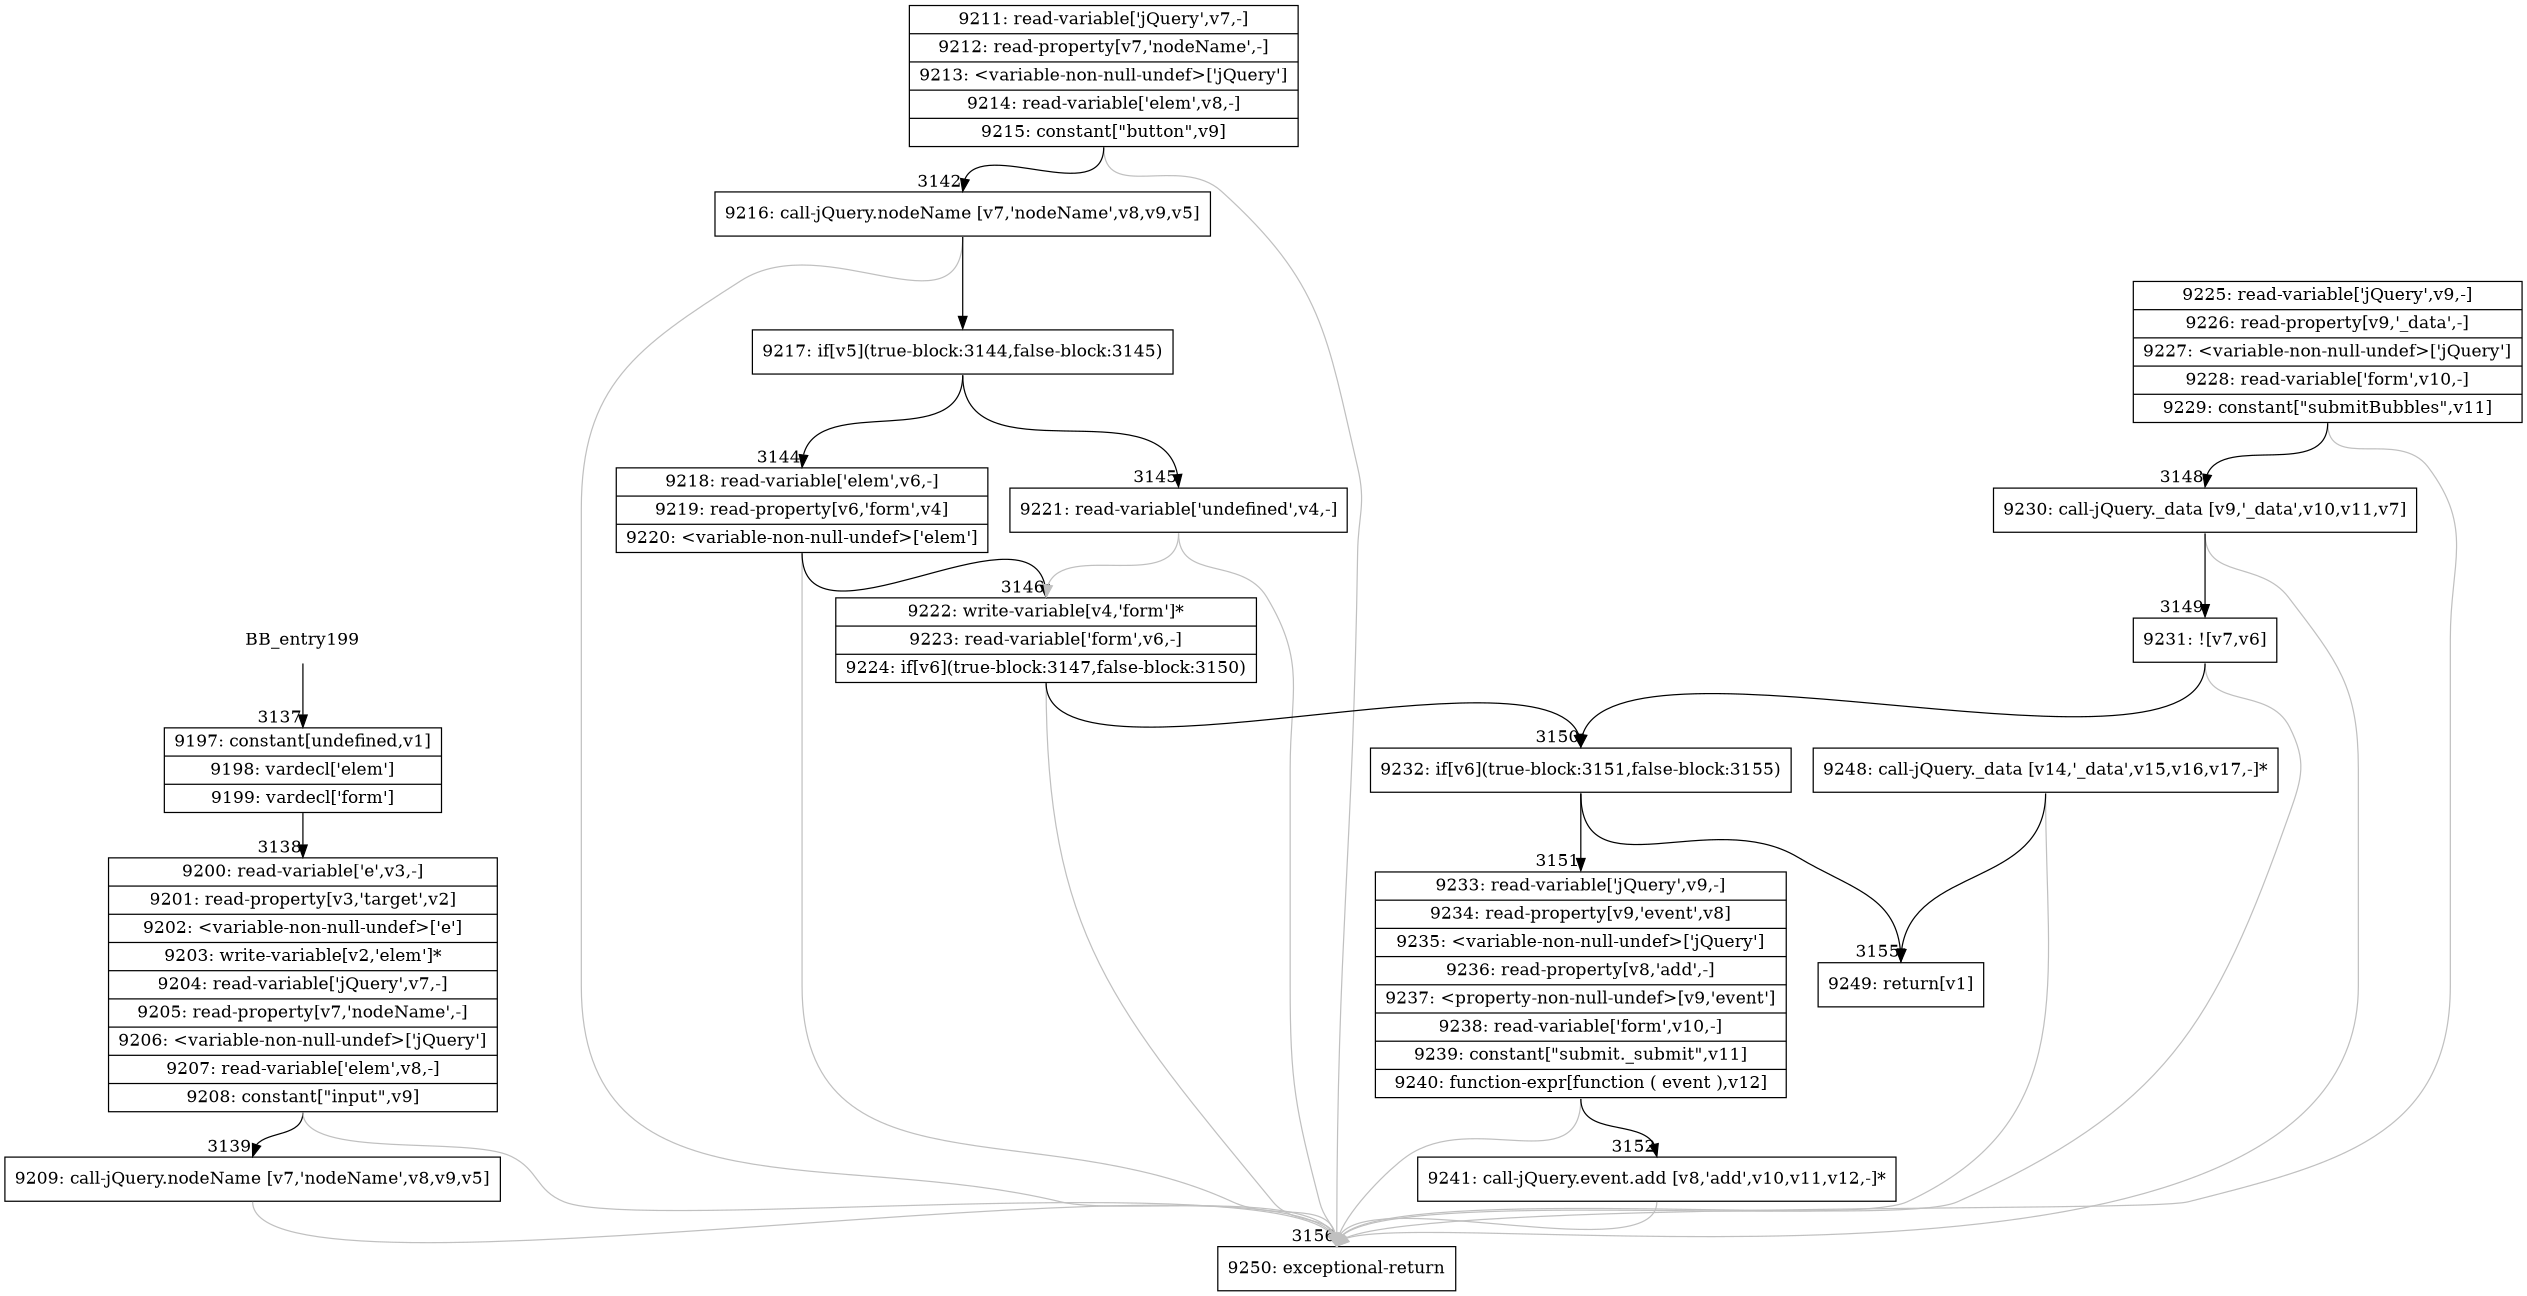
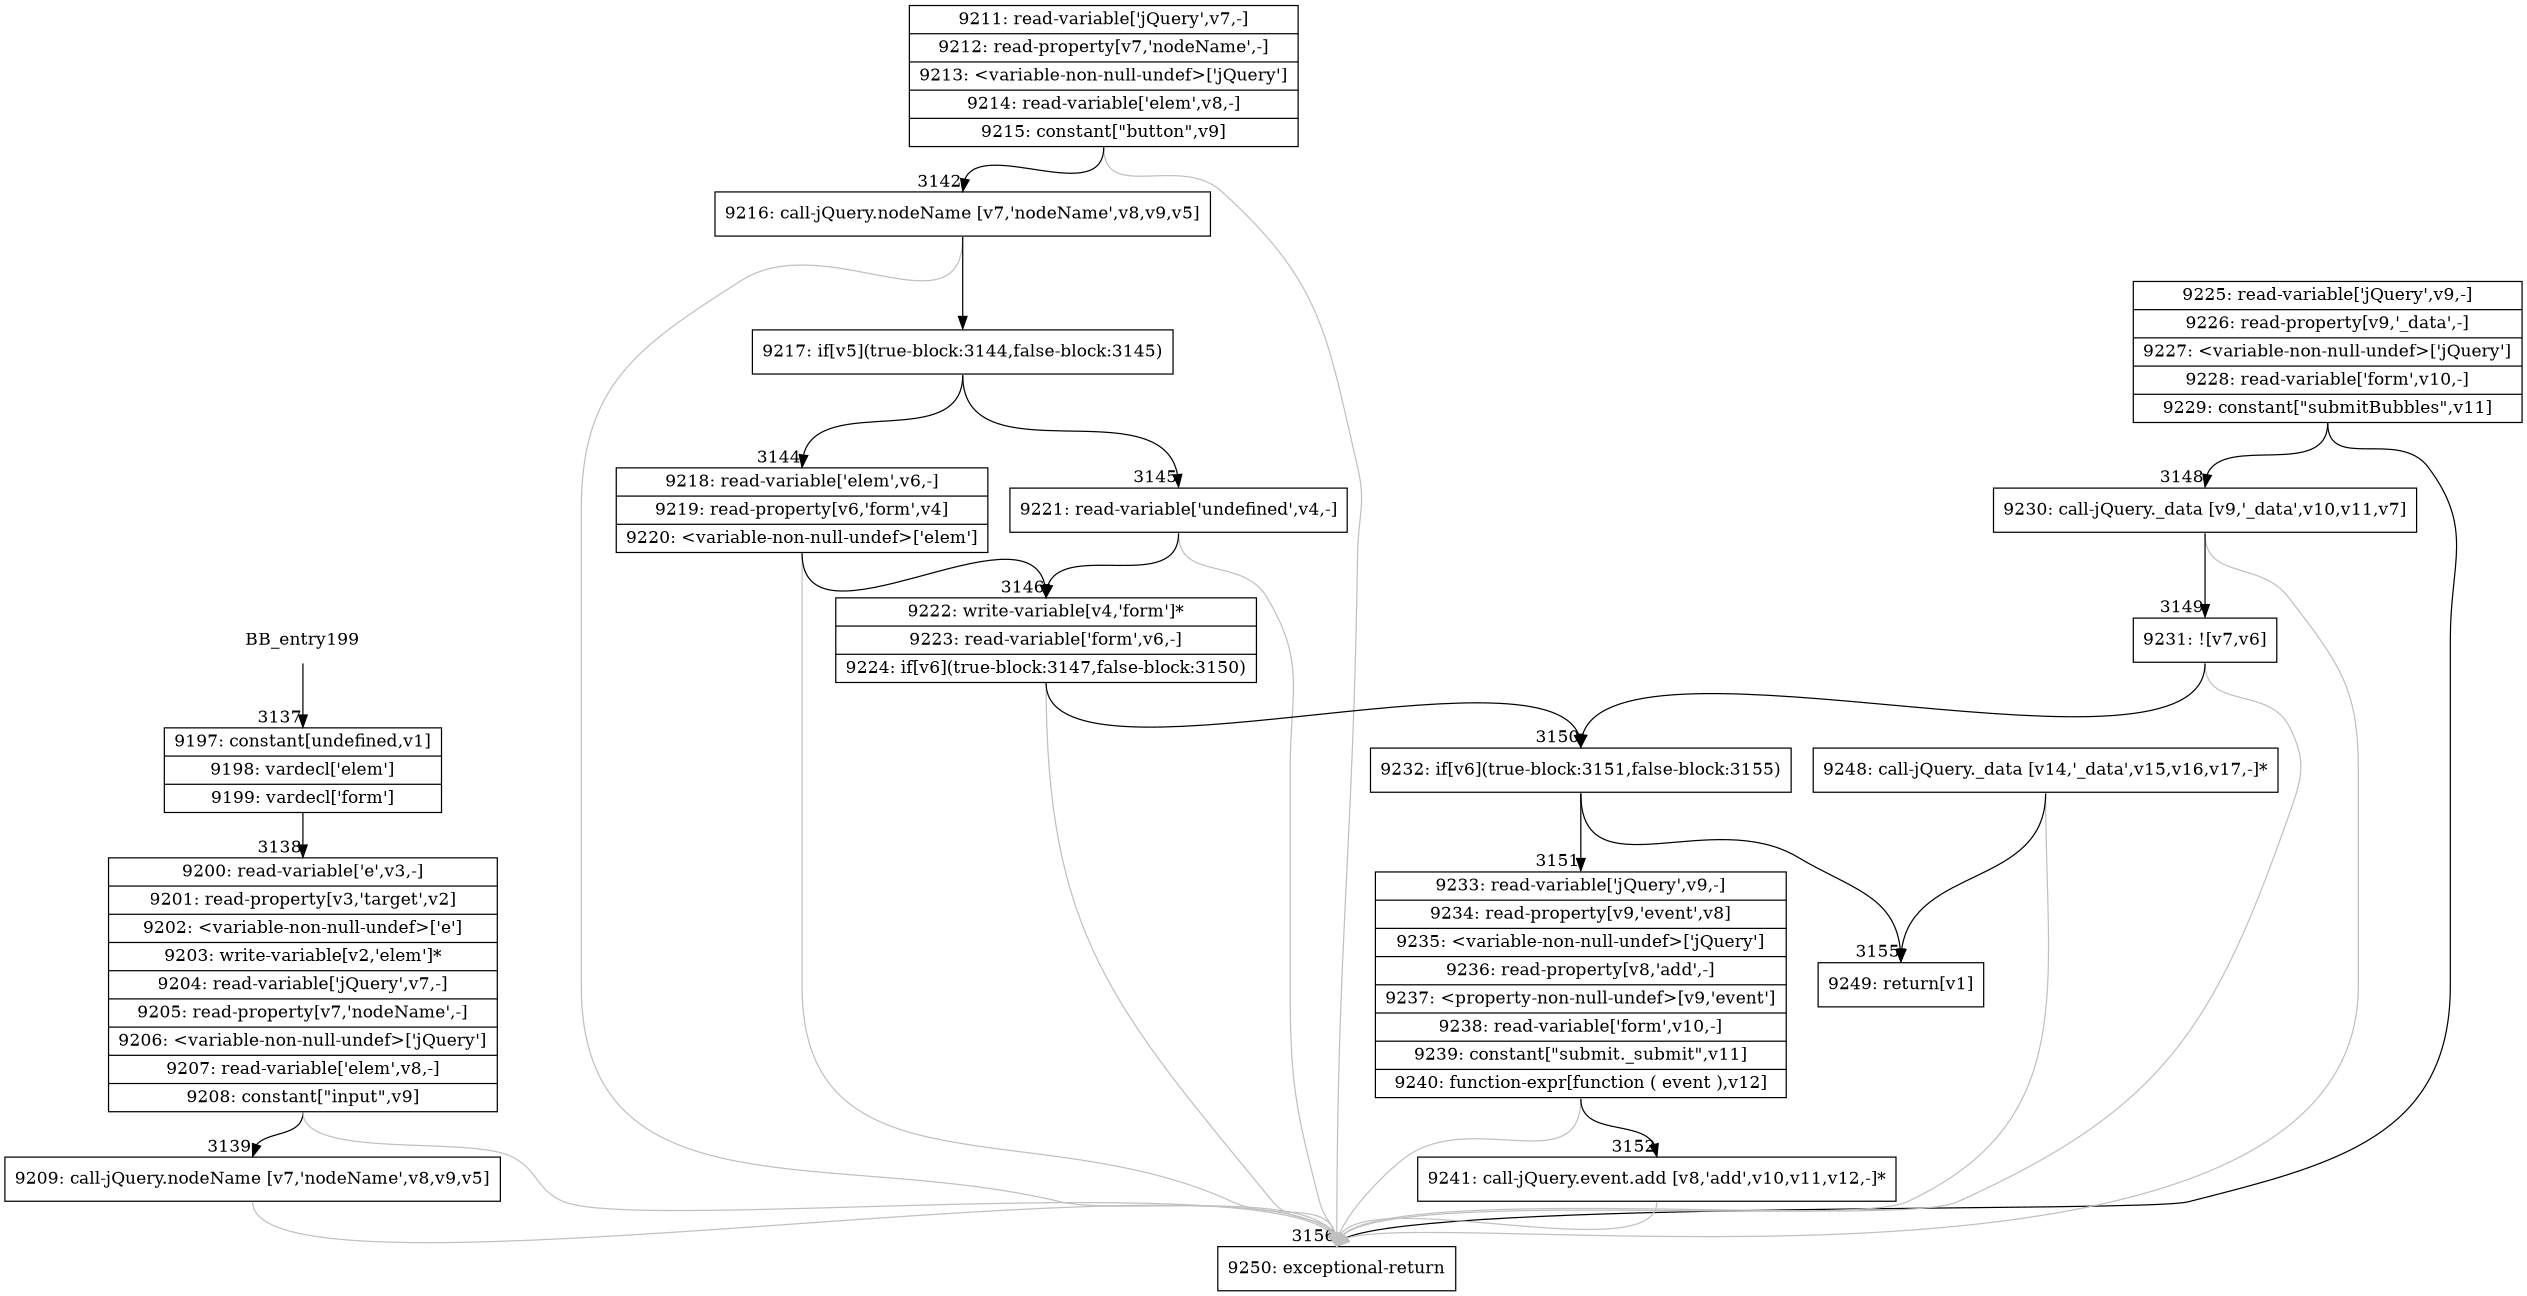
(1119, 565) -> (1119, 565)
(2274, 1179) -> (2274, 1179)
